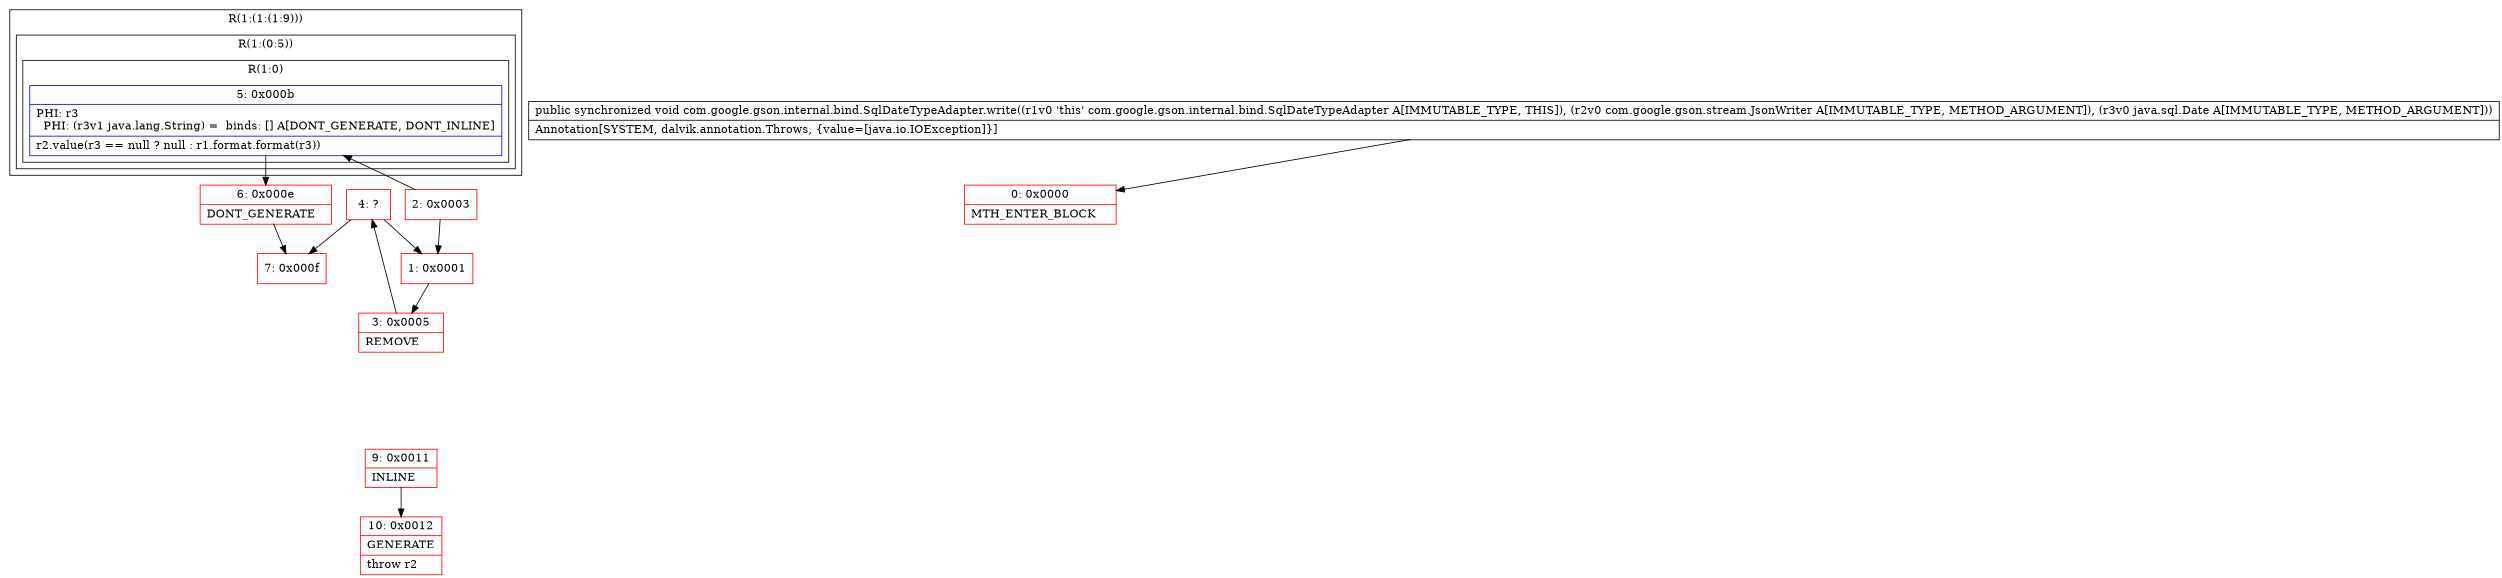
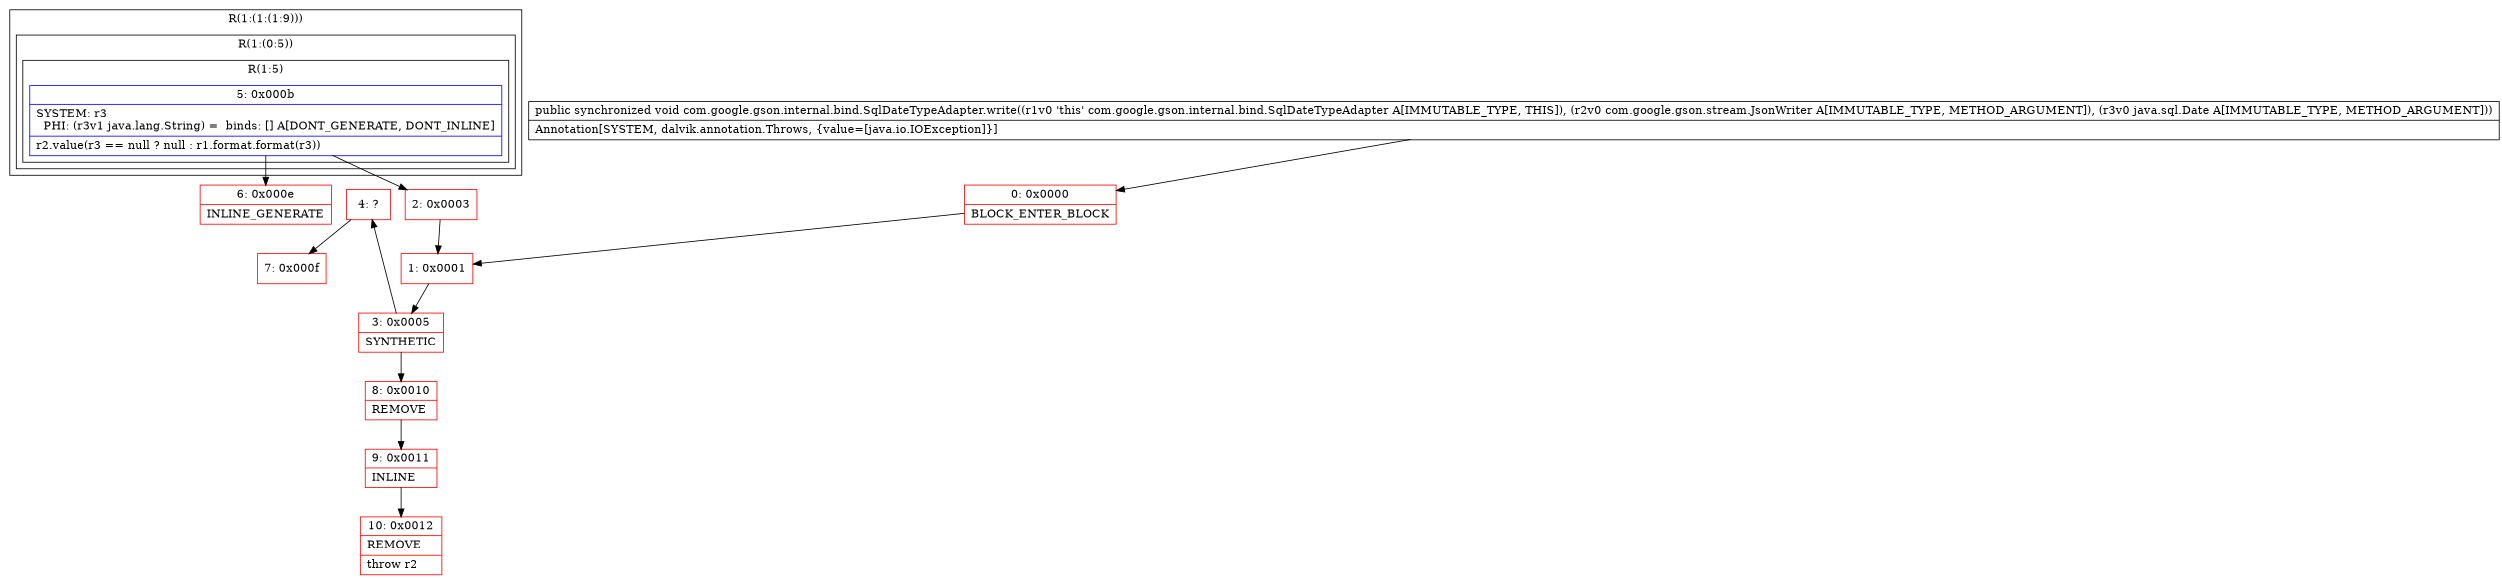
(266, 70) -> (266, 70)
(60, 114) -> (74, 114)
(396, 180) -> (366, 171)
(261, 214) -> (266, 214)
(1034, 214) -> (1040, 214)
(400, 234) -> (723, 238)
(278, 235) -> none
(393, 342) -> (401, 342)
none -> (401, 401)
(401, 545) -> (394, 545)
